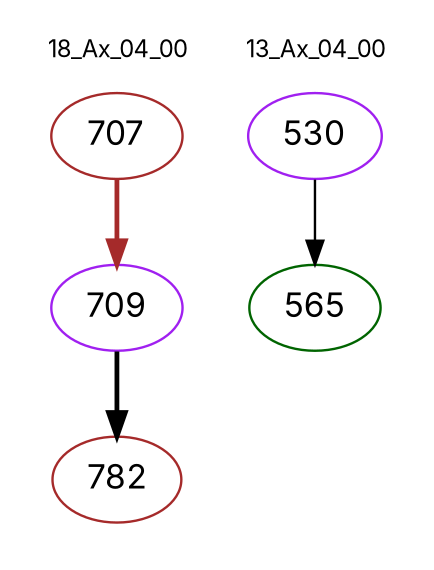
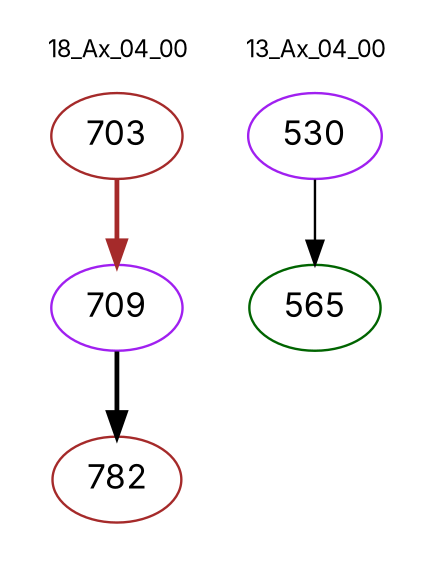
(117, 136) -> (117, 136)
